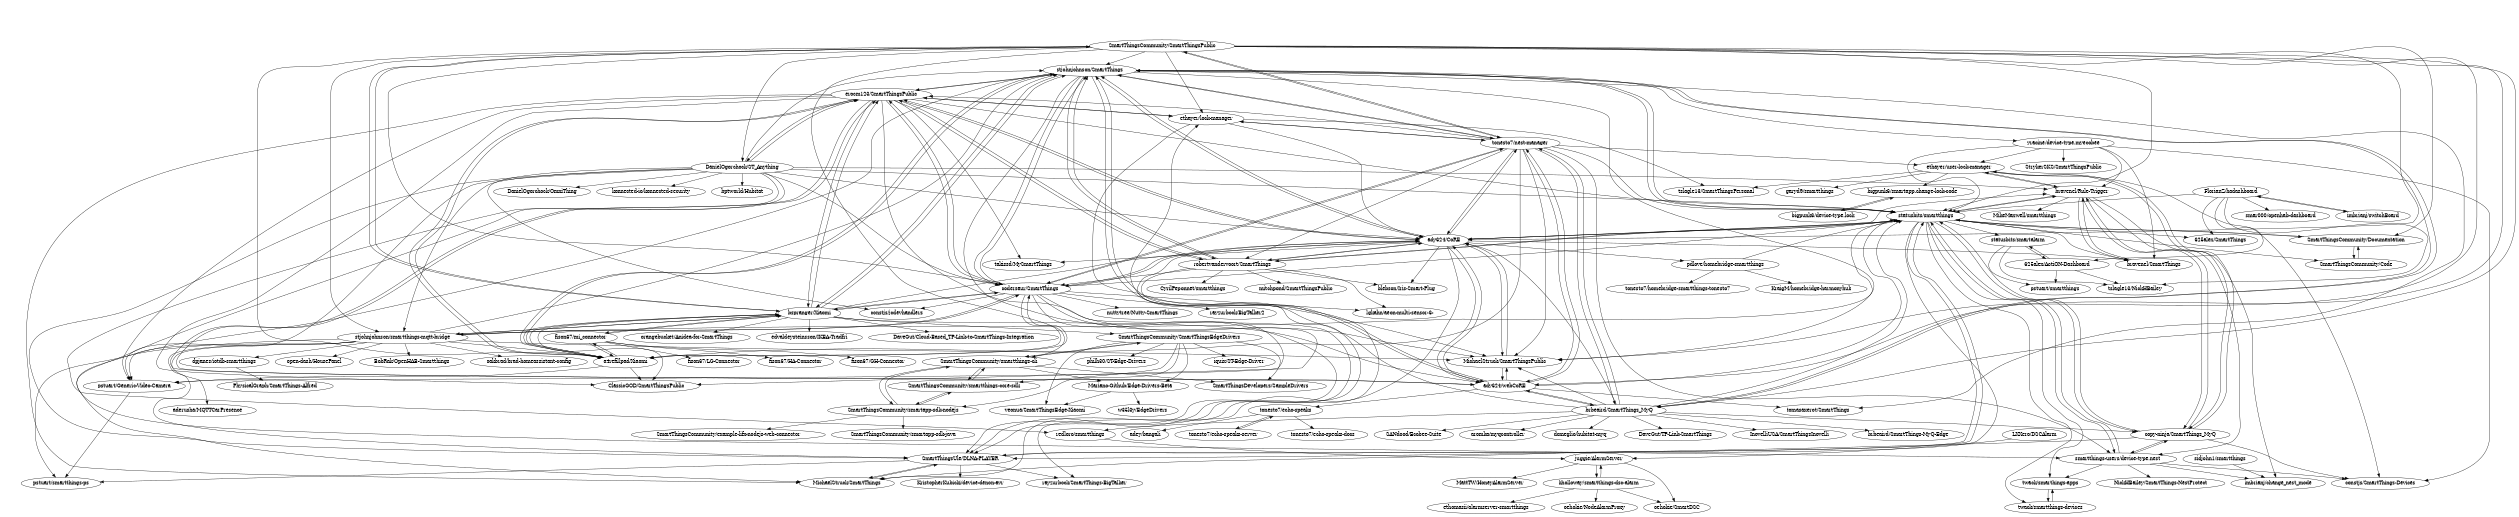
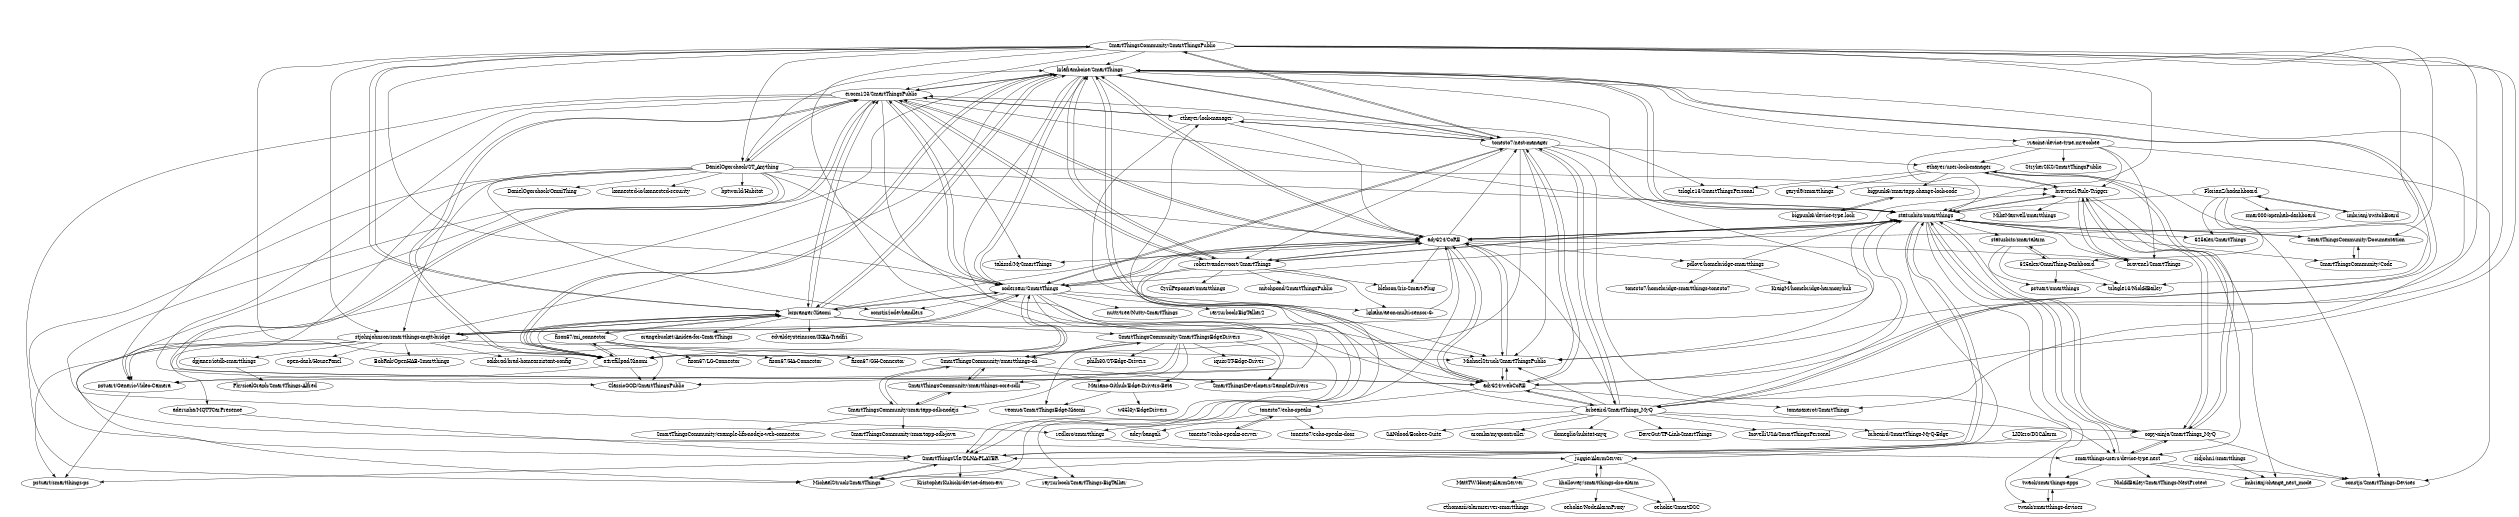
(1090, 70) -> (1090, 70)
(1183, 81) -> (1017, 68)
(1481, 190) -> (1452, 285)
(2057, 265) -> (2057, 265)
(964, 338) -> none
(1789, 435) -> (1789, 435)
(387, 442) -> (508, 435)
